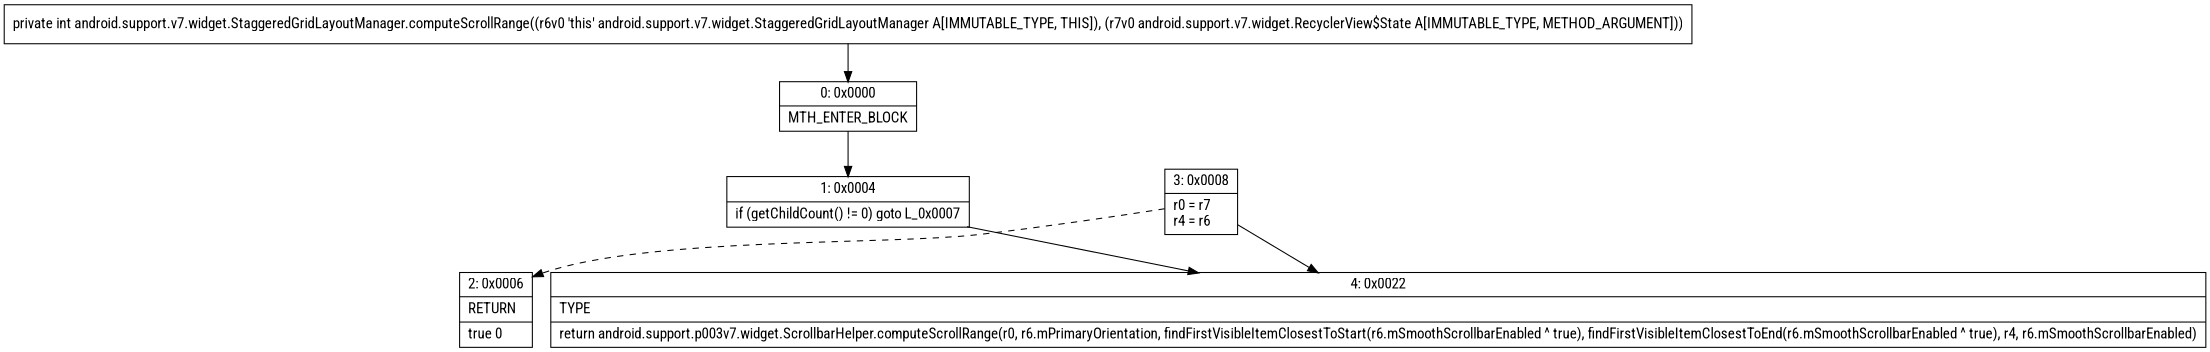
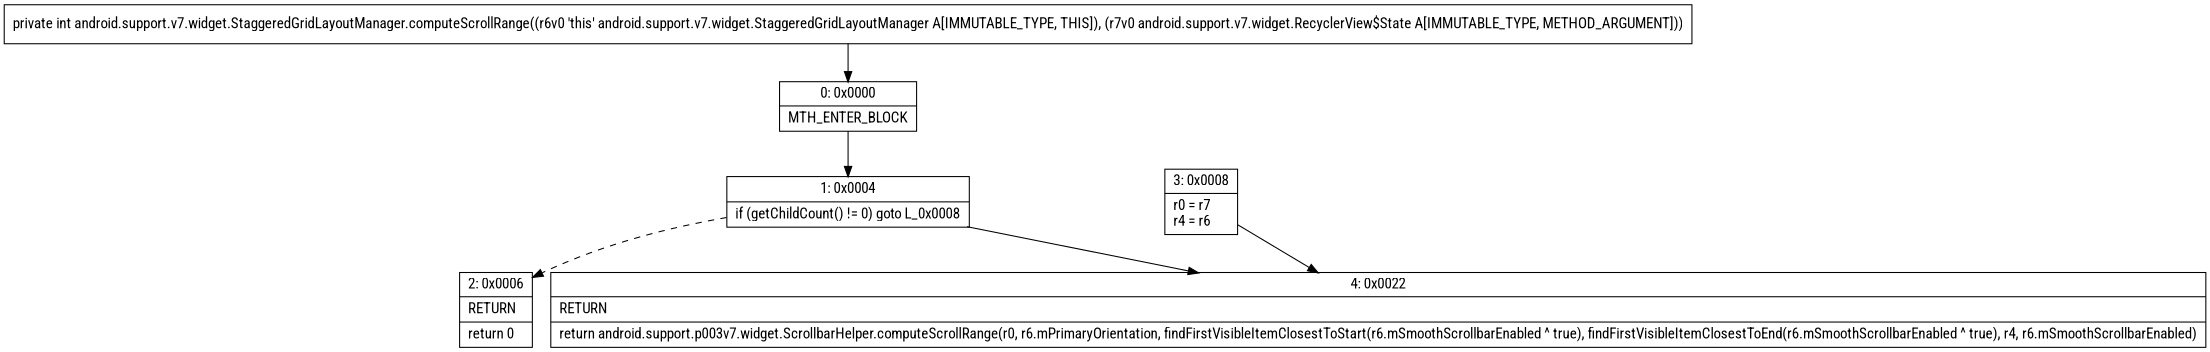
(848, 214) -> (848, 214)
(853, 241) -> (633, 239)
(575, 309) -> (583, 309)
(485, 334) -> (491, 334)
